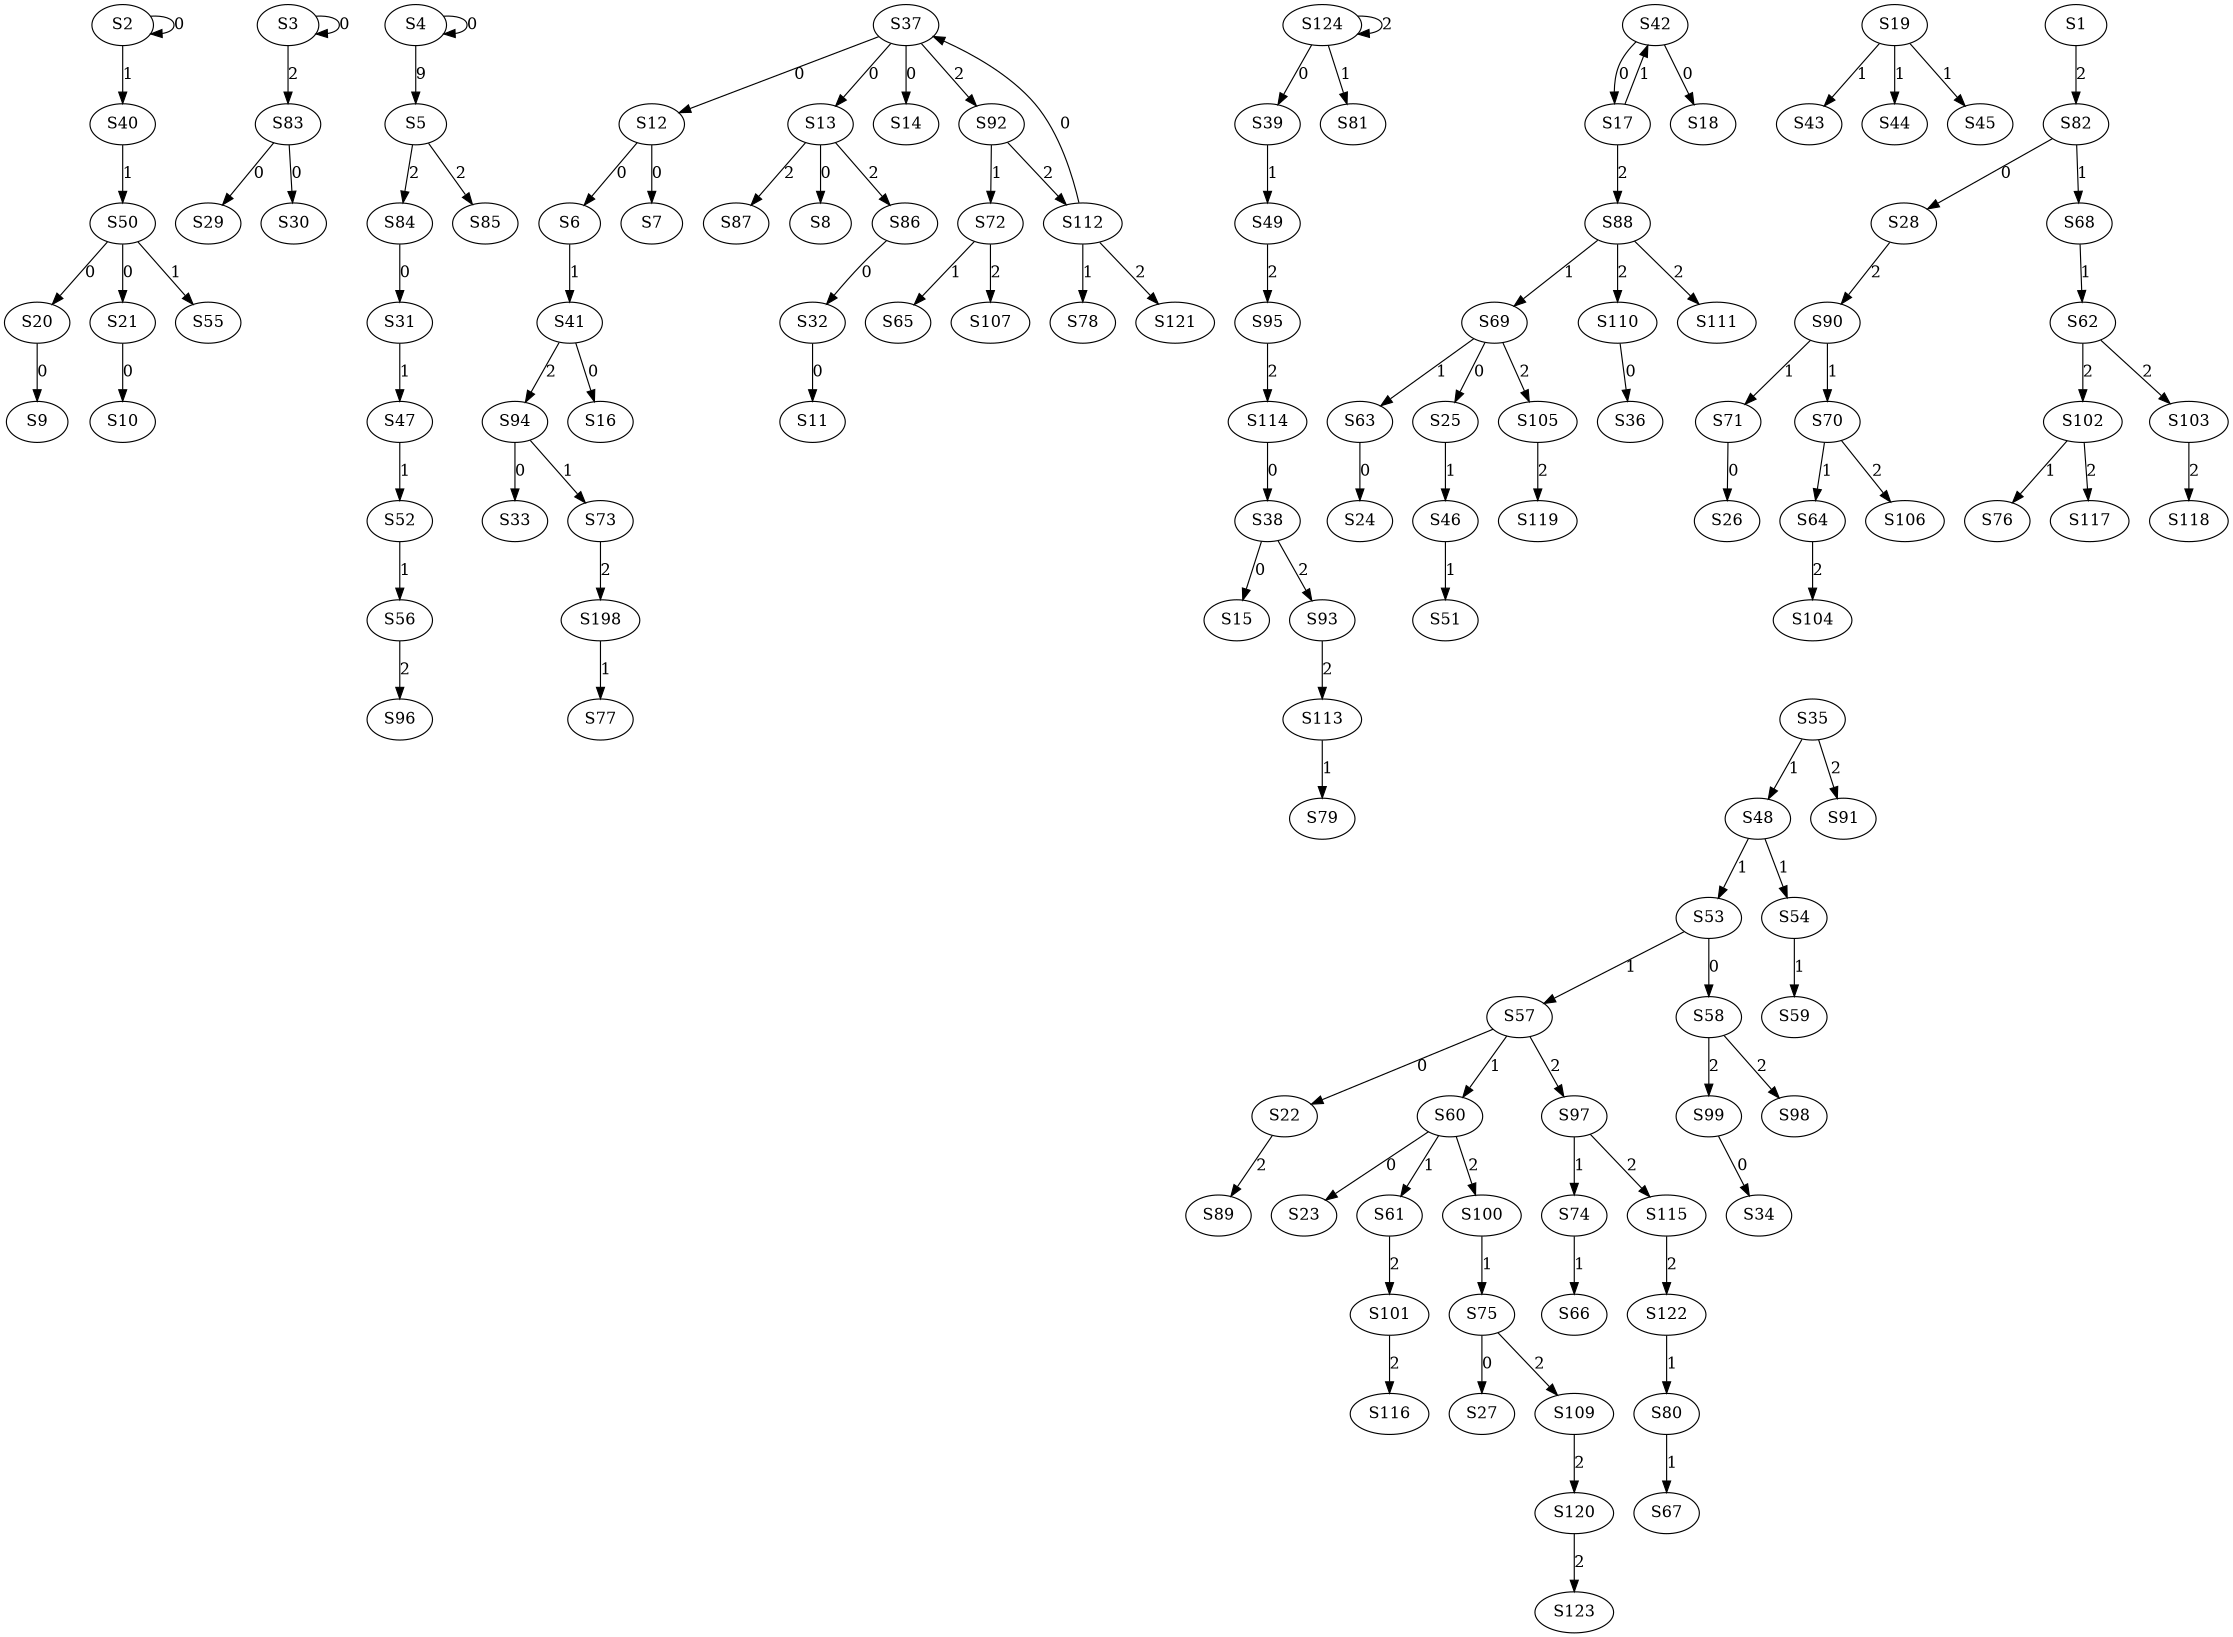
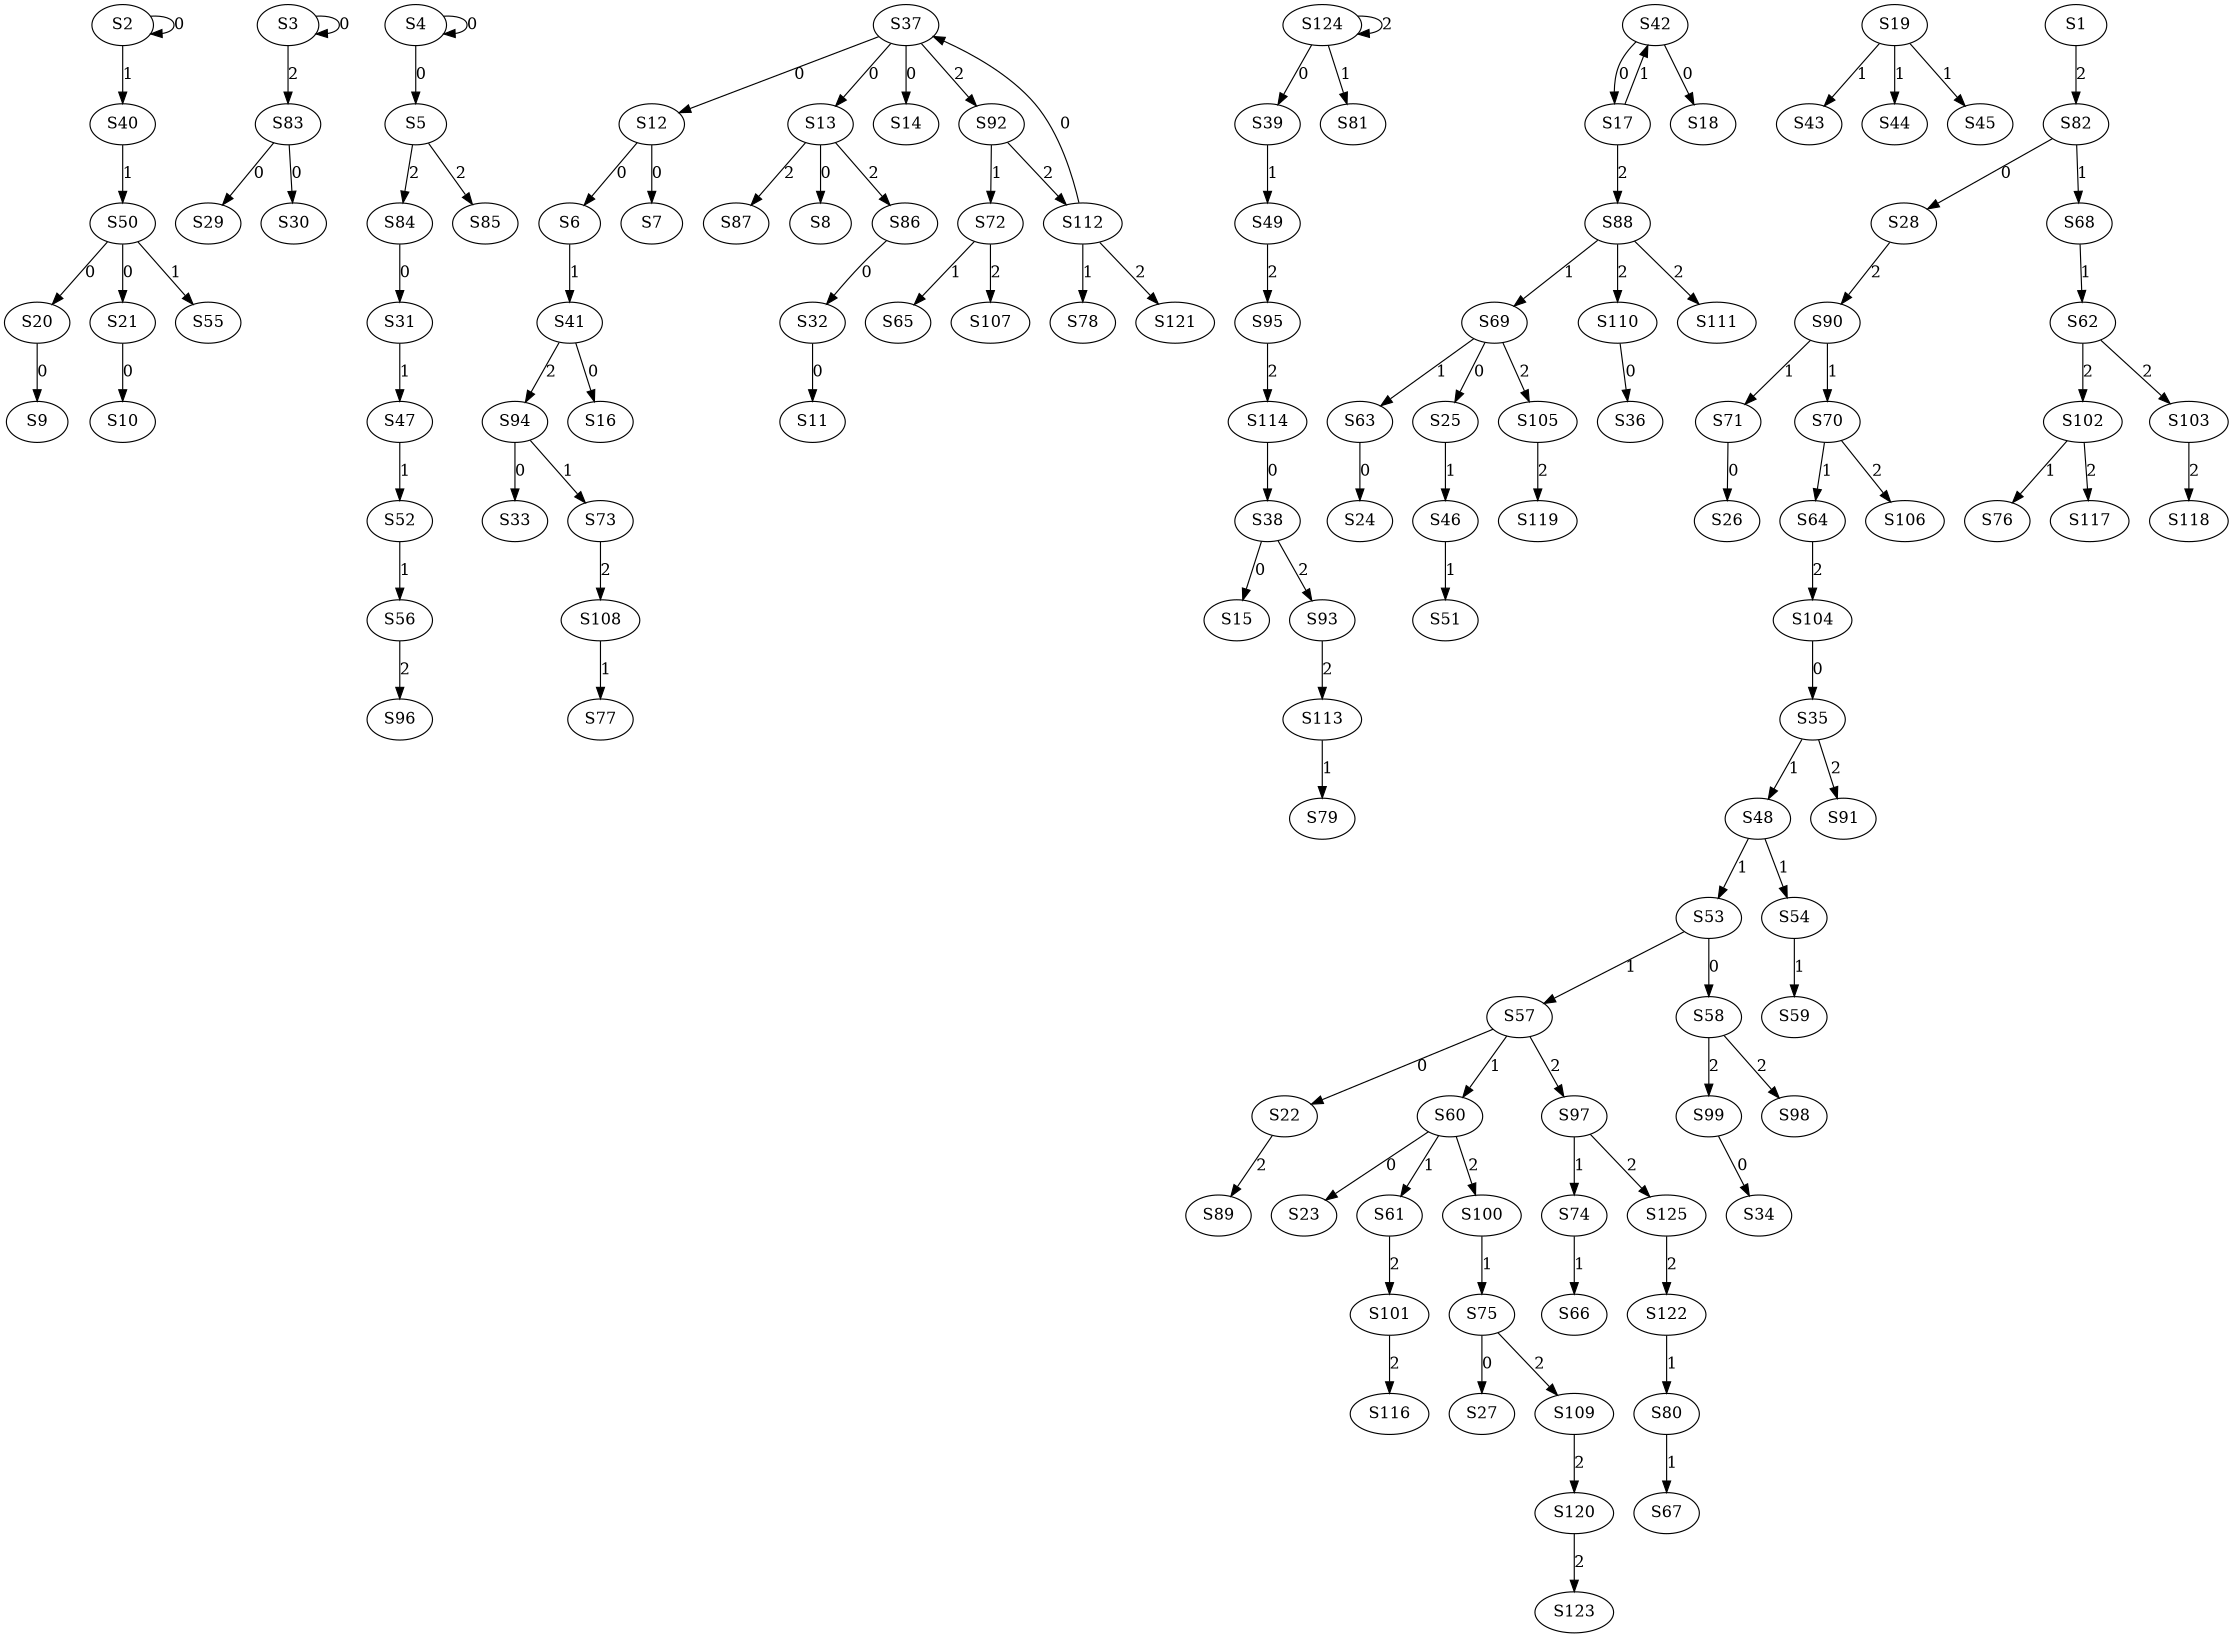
(421, 75) -> (421, 75)
(600, 620) -> (600, 620)
none -> (1813, 664)
(1667, 1216) -> (1667, 1216)
